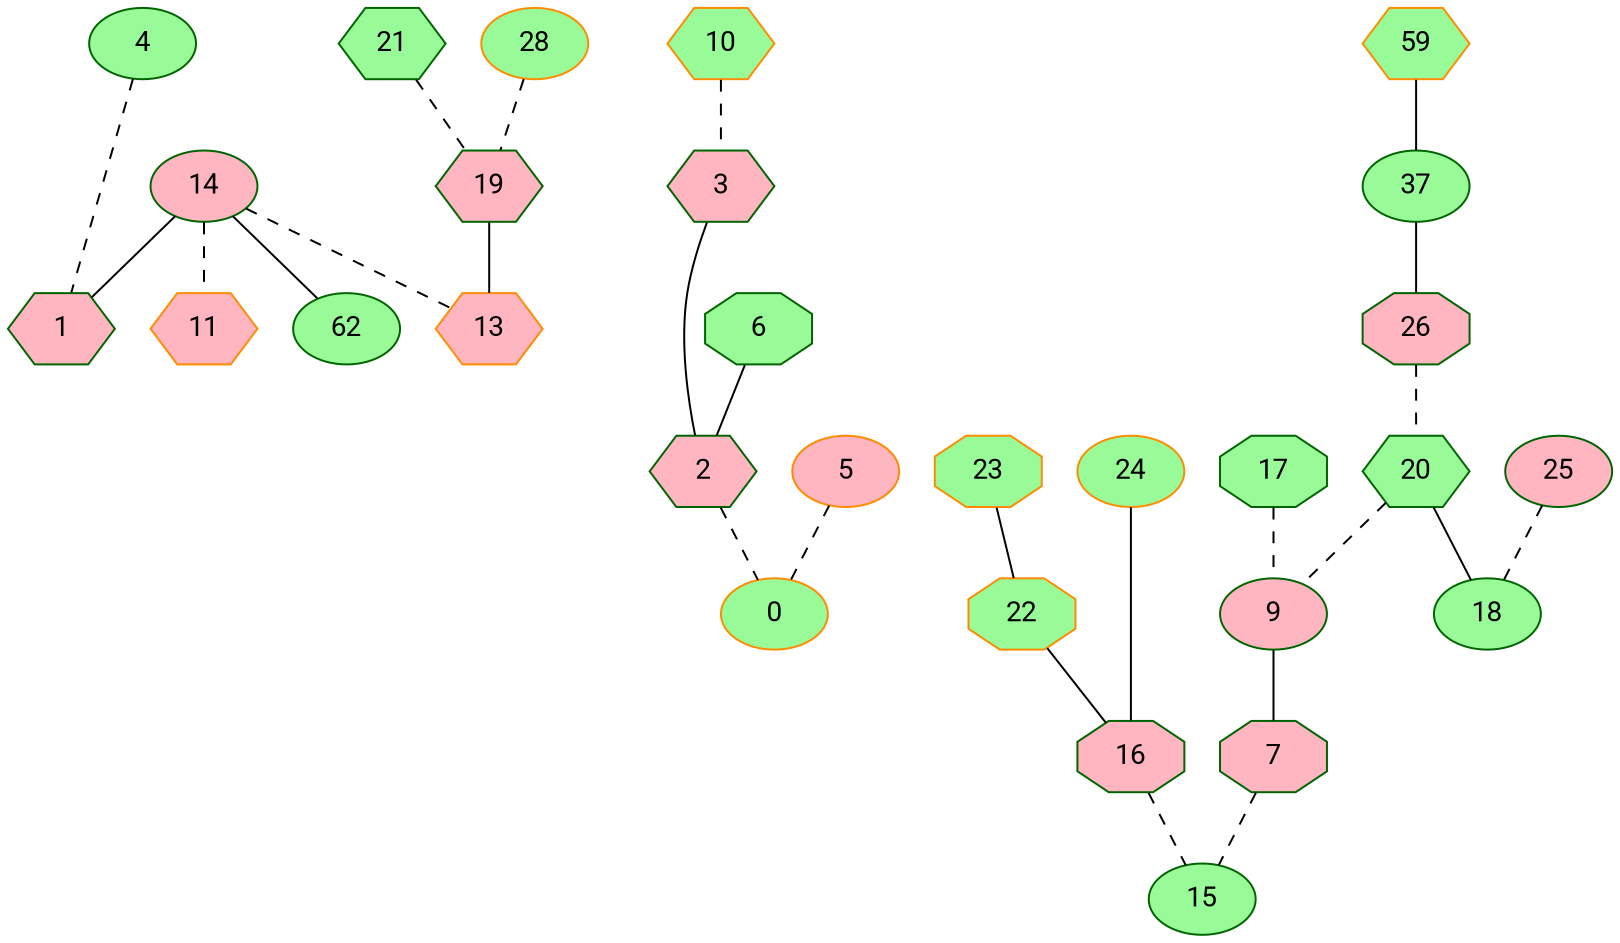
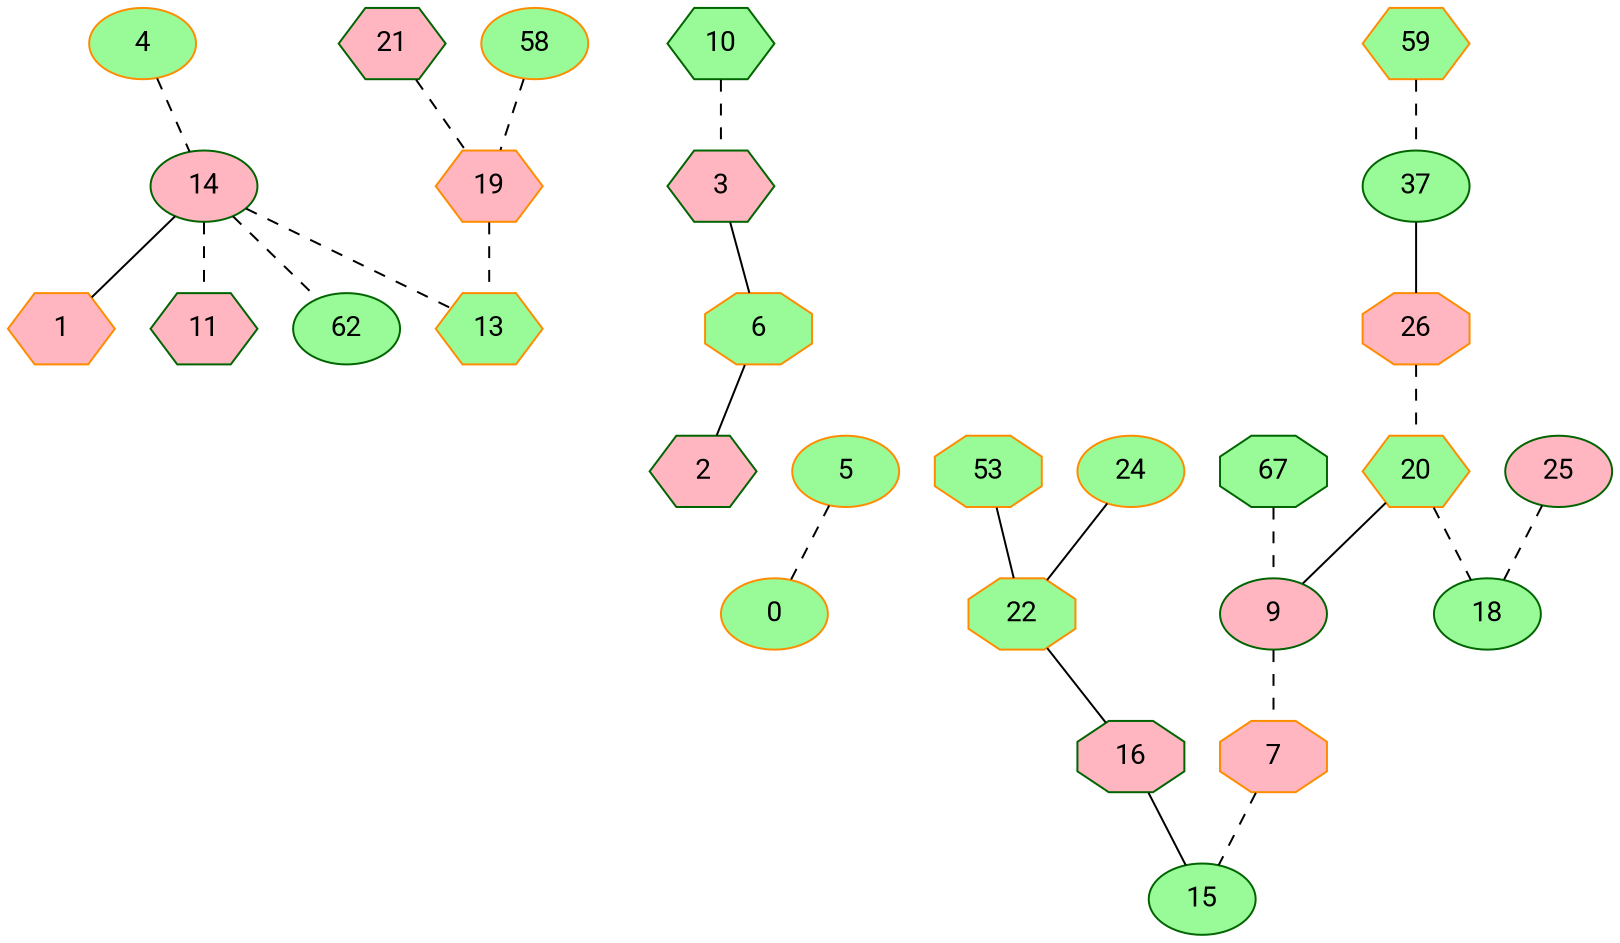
(143, 44) -> (143, 44)
(392, 44) -> (392, 44)
(535, 44) -> (535, 44)
(721, 44) -> (721, 44)
(1416, 115) -> (1416, 115)
(102, 186) -> (173, 115)
(489, 186) -> (489, 186)
(275, 257) -> (275, 257)
(489, 258) -> (489, 258)
(684, 328) -> (740, 258)
(61, 329) -> (61, 329)
(204, 329) -> (204, 329)
(489, 329) -> (489, 329)
(759, 329) -> (759, 329)
(1416, 329) -> (1416, 329)
(846, 471) -> (846, 471)
(988, 471) -> (988, 471)
(1273, 471) -> (1273, 471)
(1416, 471) -> (1416, 471)
(1344, 543) -> (1344, 543)
(739, 544) -> none
(1452, 544) -> (1452, 544)
(1131, 614) -> (1077, 542)
(1273, 685) -> (1273, 685)
(1273, 757) -> (1273, 757)
(1167, 829) -> (1167, 829)
